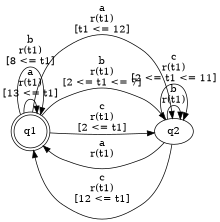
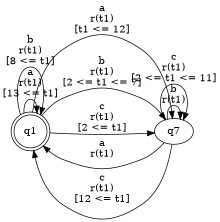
(174, 131) -> (174, 131)
